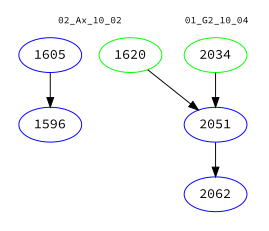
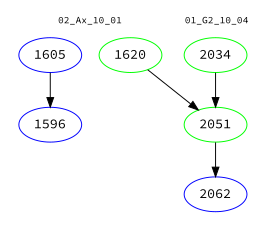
(90, 21) -> (90, 21)
(216, 125) -> (216, 125)
